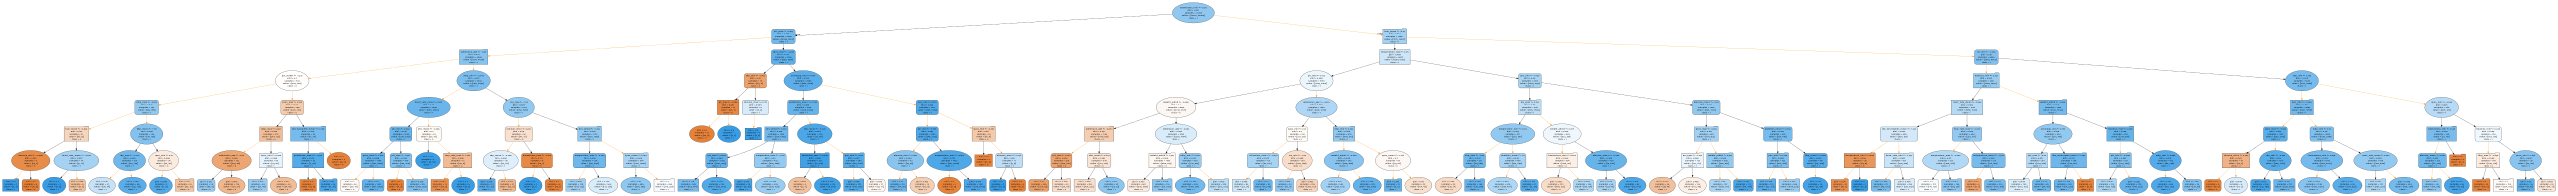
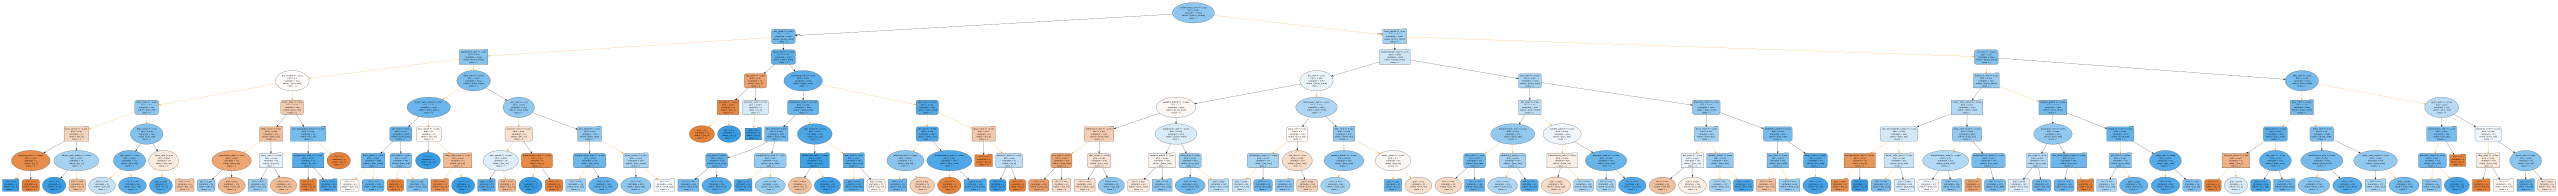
(603, 185) -> (603, 185)
(1367, 185) -> none
(1766, 185) -> (1766, 185)
